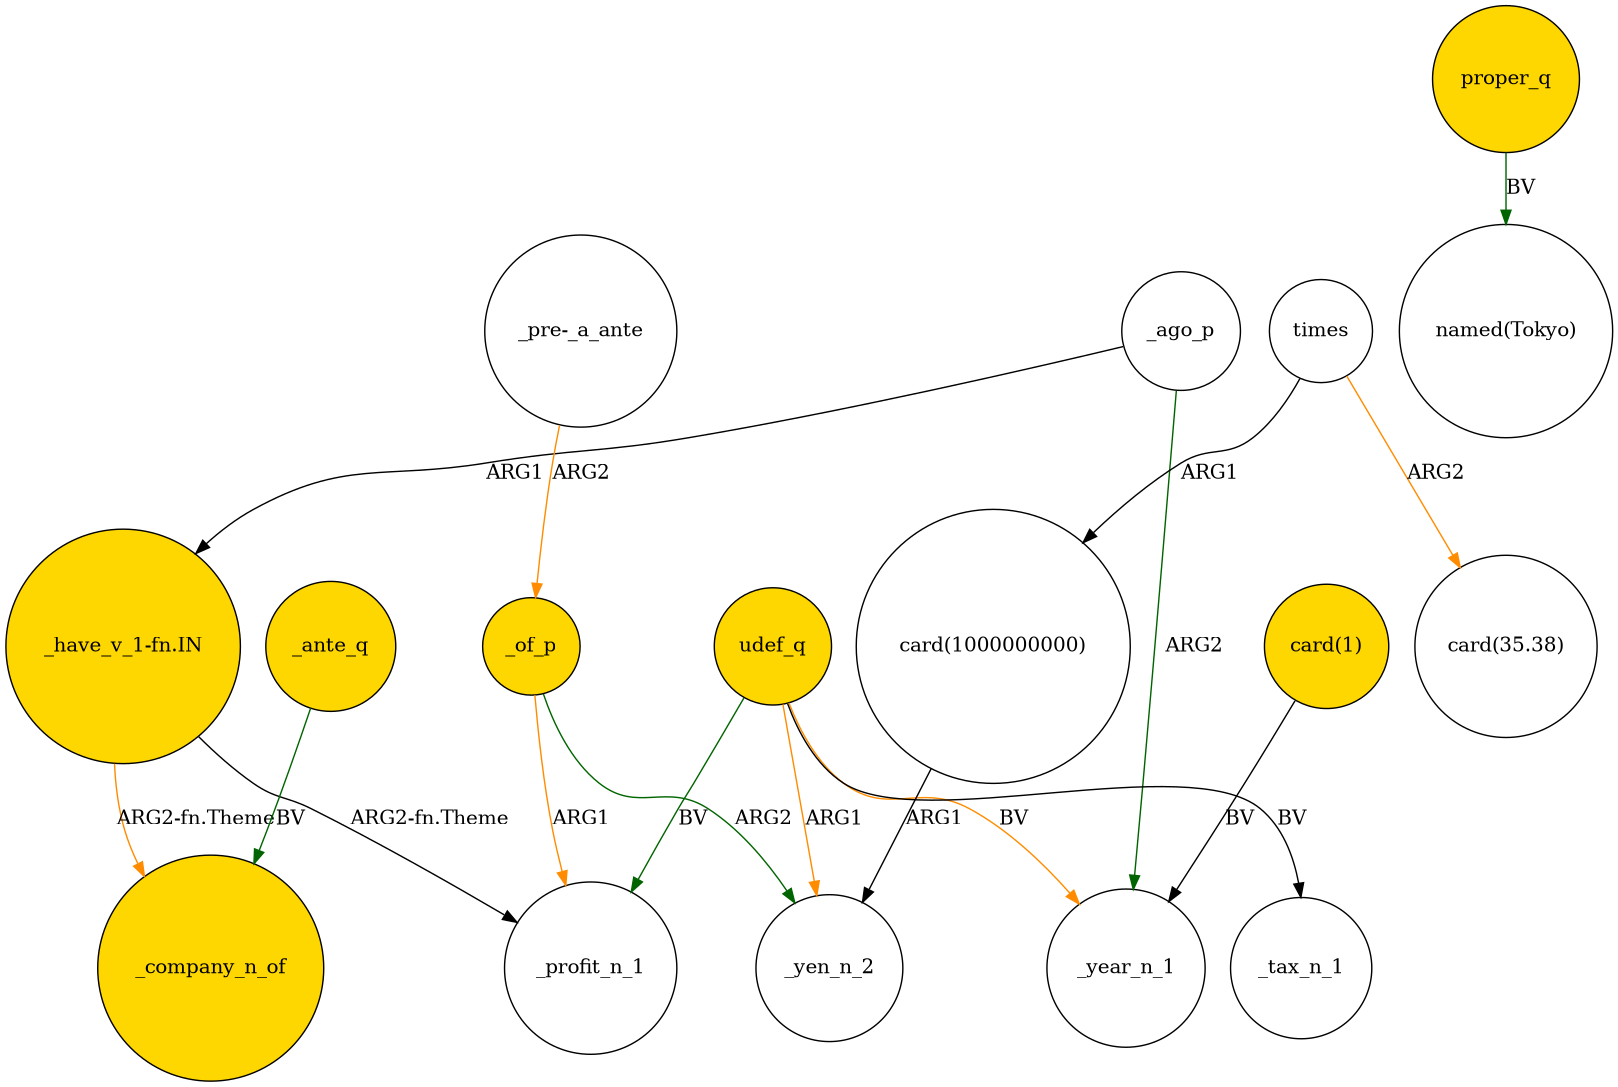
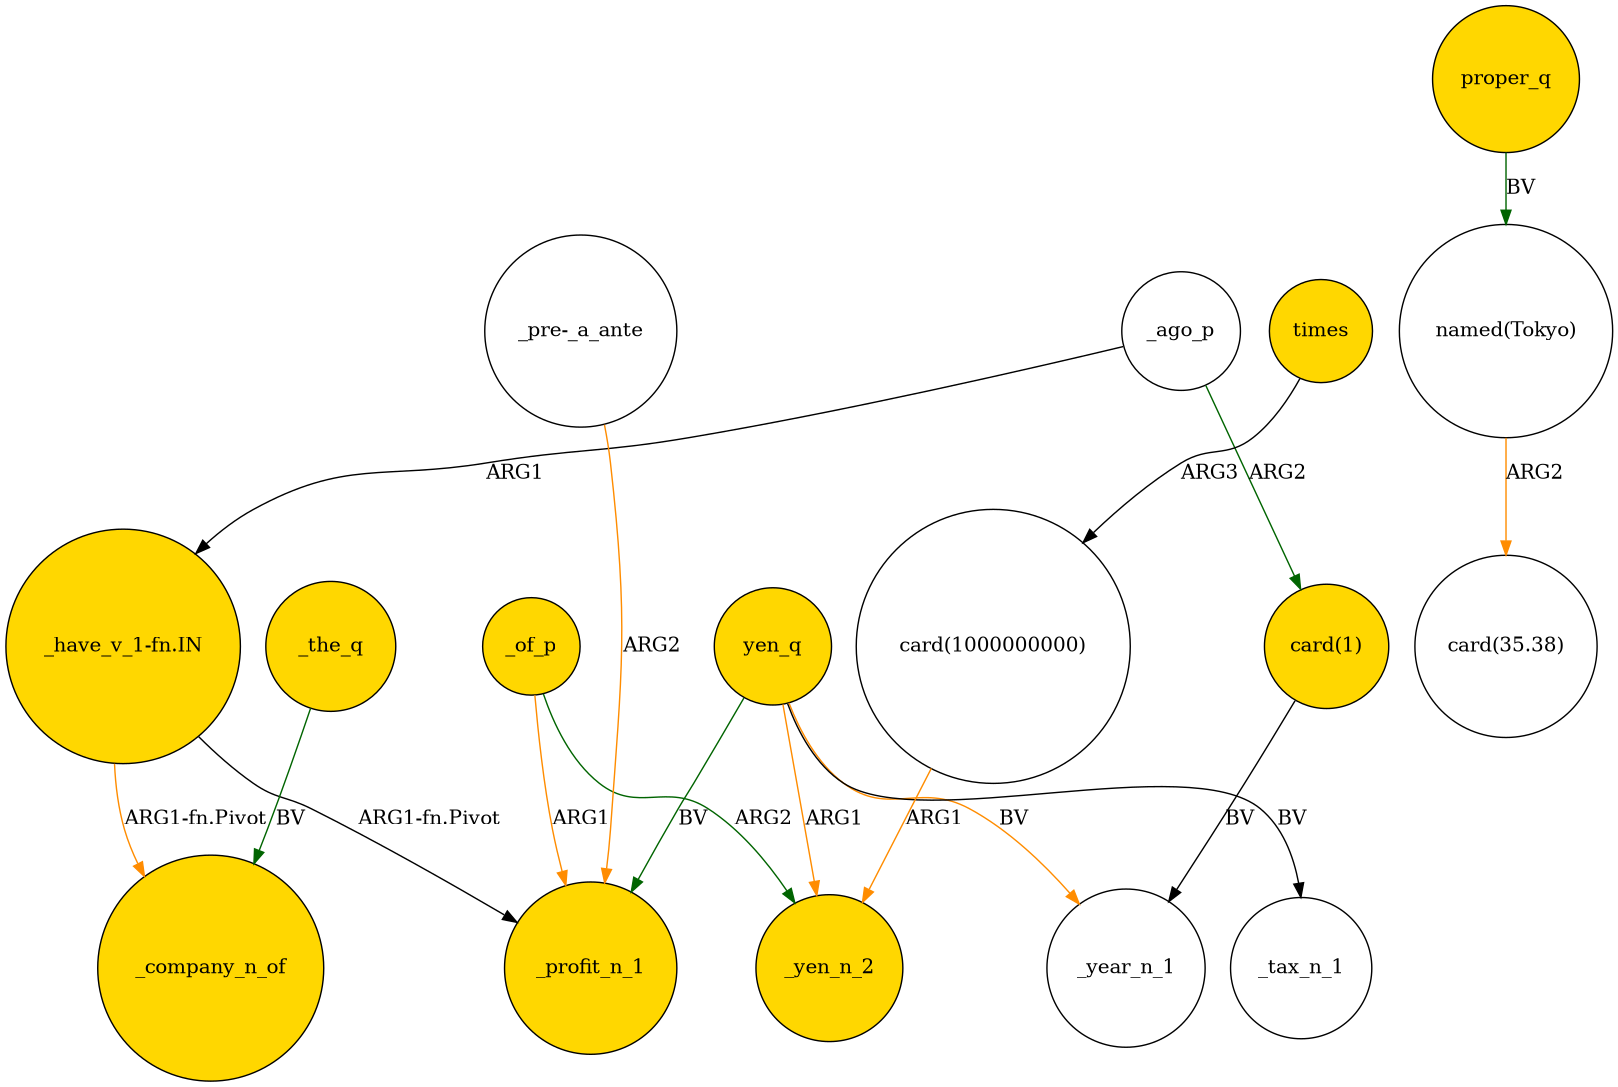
(1321, 331) -> (1321, 331)
(1400, 466) -> (1506, 489)
(1210, 474) -> (1210, 474)
(546, 504) -> (622, 647)
(1156, 633) -> (1250, 481)
(331, 646) -> (331, 646)
(773, 646) -> (773, 646)
(196, 819) -> (196, 819)
(430, 819) -> (430, 819)
(900, 829) -> (900, 829)
(591, 968) -> (591, 968)
(829, 968) -> (829, 968)
